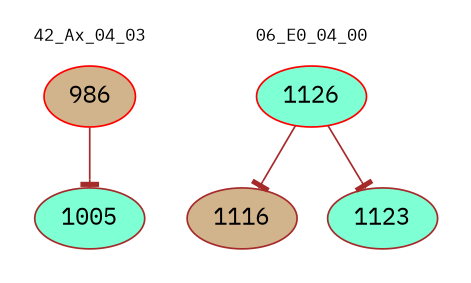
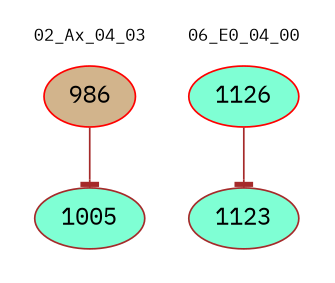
(91, 36) -> (91, 36)
(242, 218) -> none
